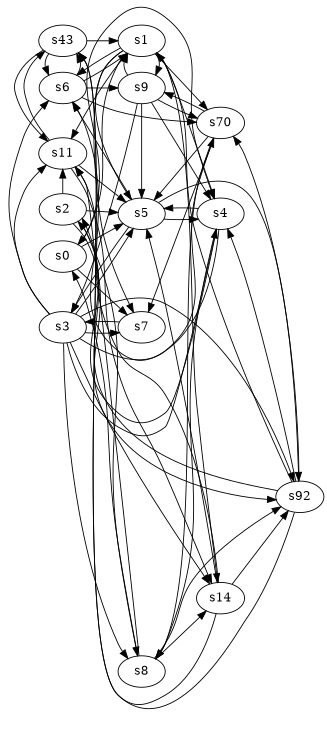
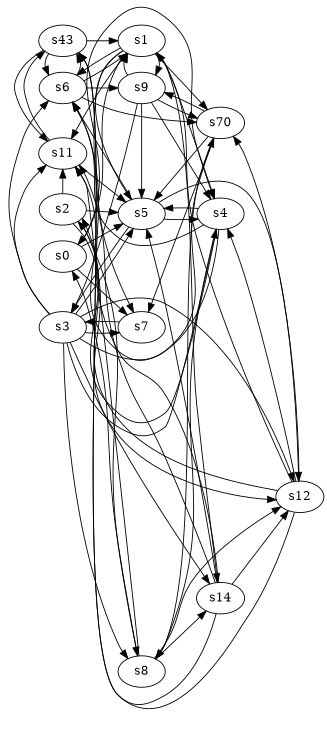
none -> (133, 244)
(123, 387) -> (128, 384)
(300, 497) -> (300, 497)
